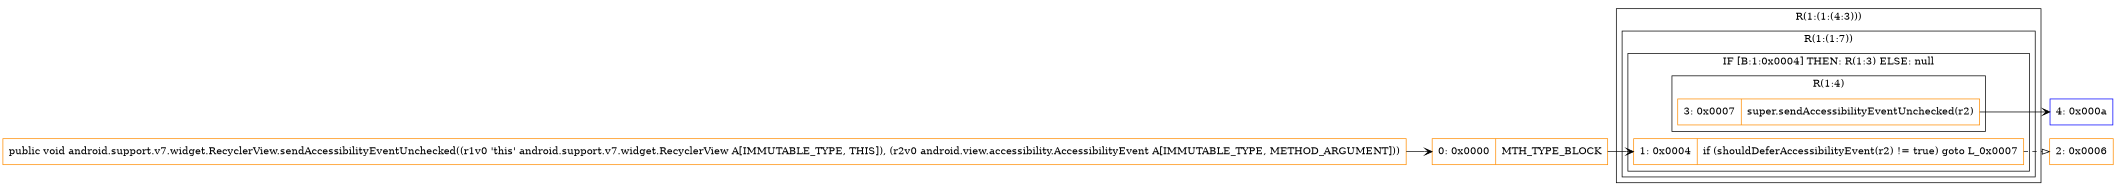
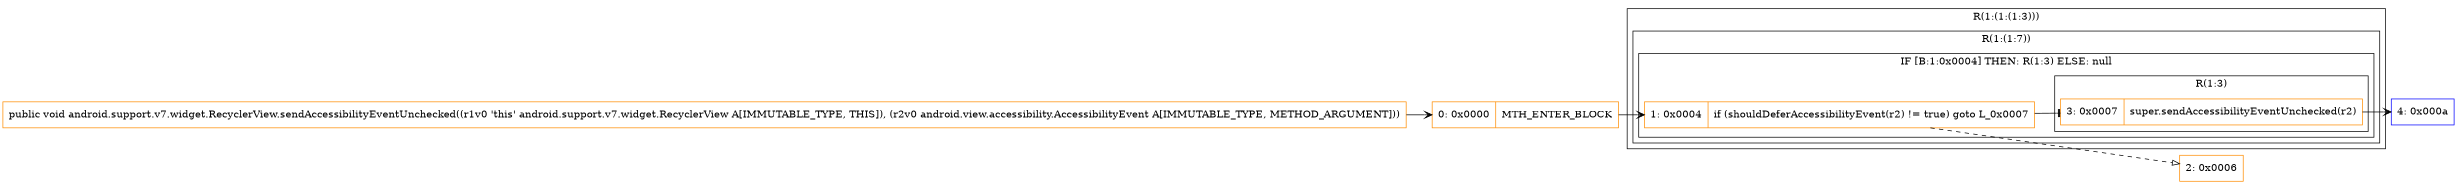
(1829, 17) -> (2006, 17)
(1829, 84) -> (2211, 84)
none -> (2046, 113)
(1552, 151) -> (1557, 114)
